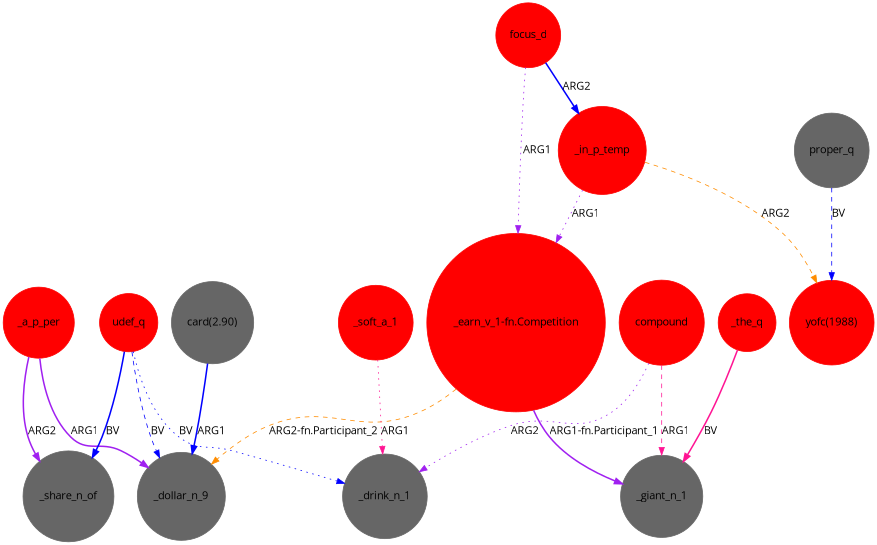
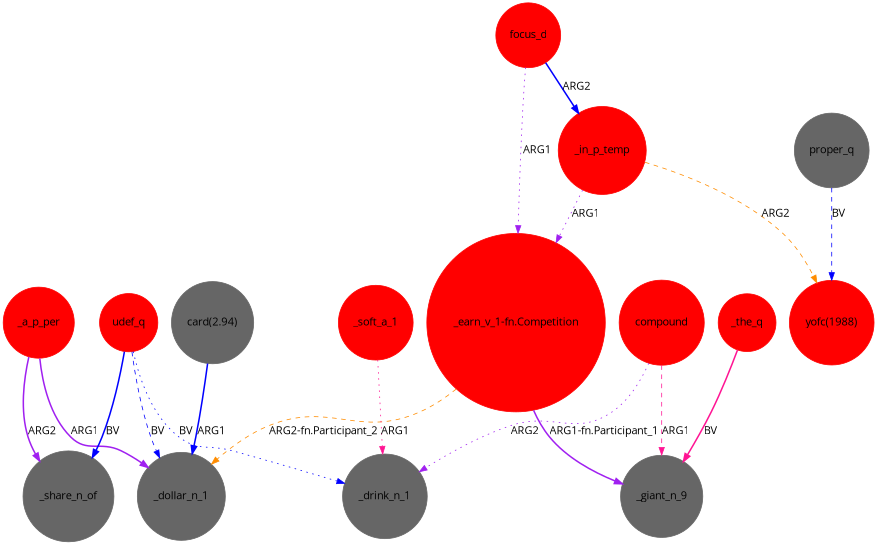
(213, 323) -> (213, 323)
(181, 496) -> (181, 496)
(662, 496) -> (662, 496)
